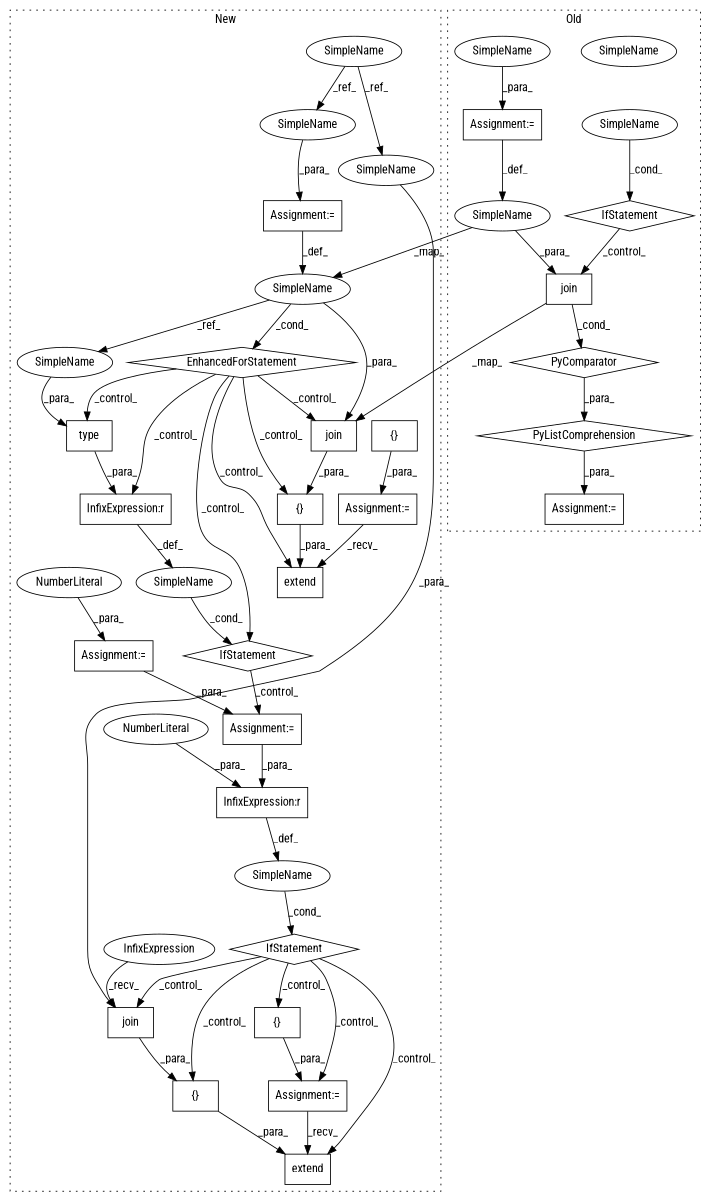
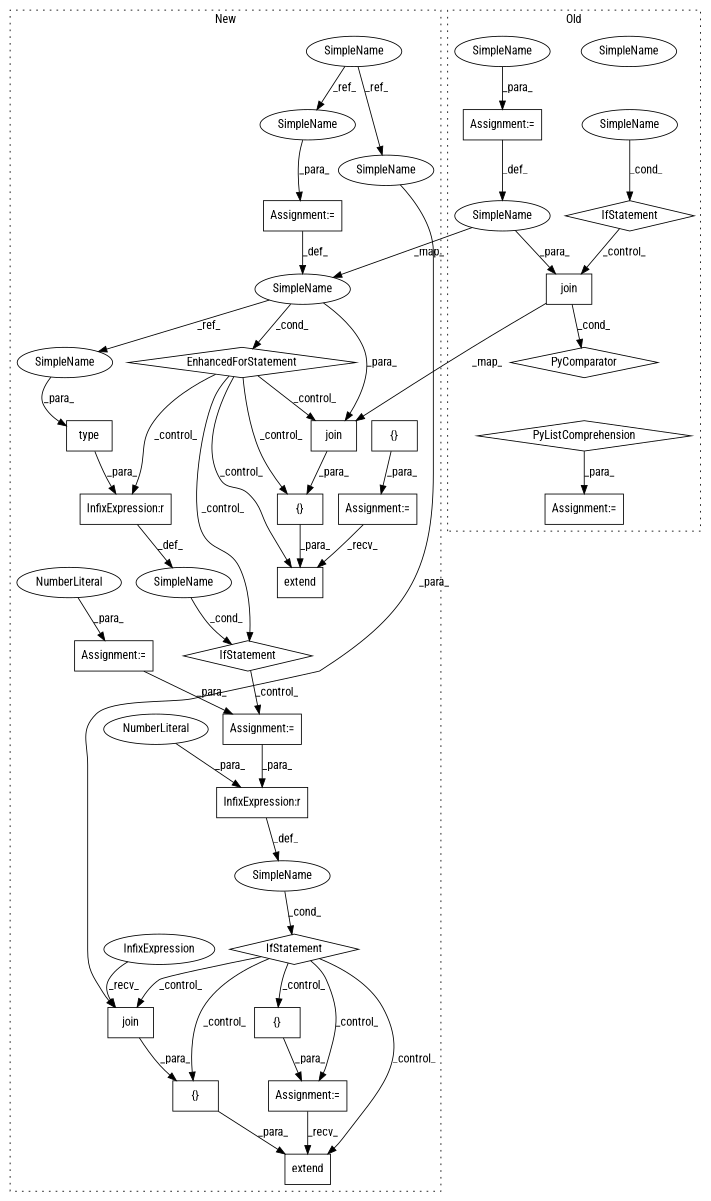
(124, 379) -> none
(584, 395) -> none
